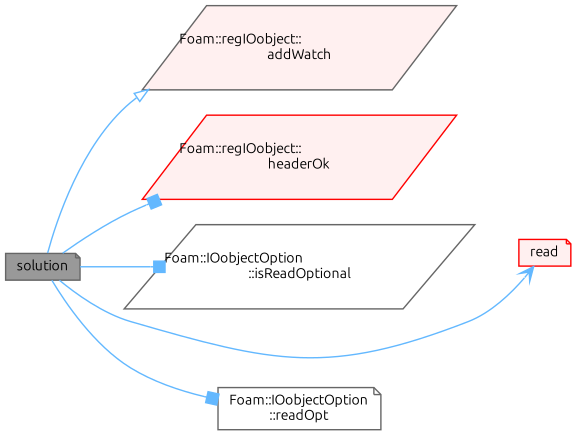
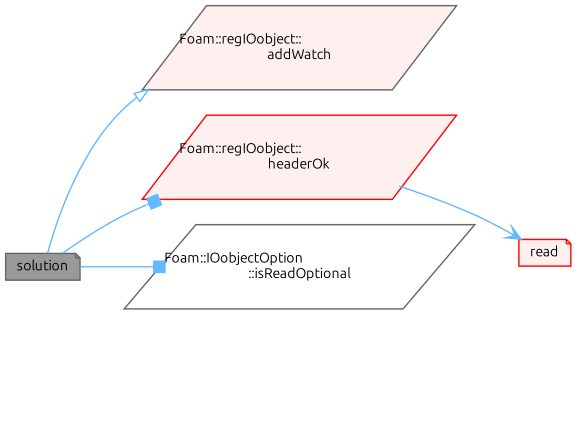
(294, 357) -> (455, 206)
(299, 409) -> none
